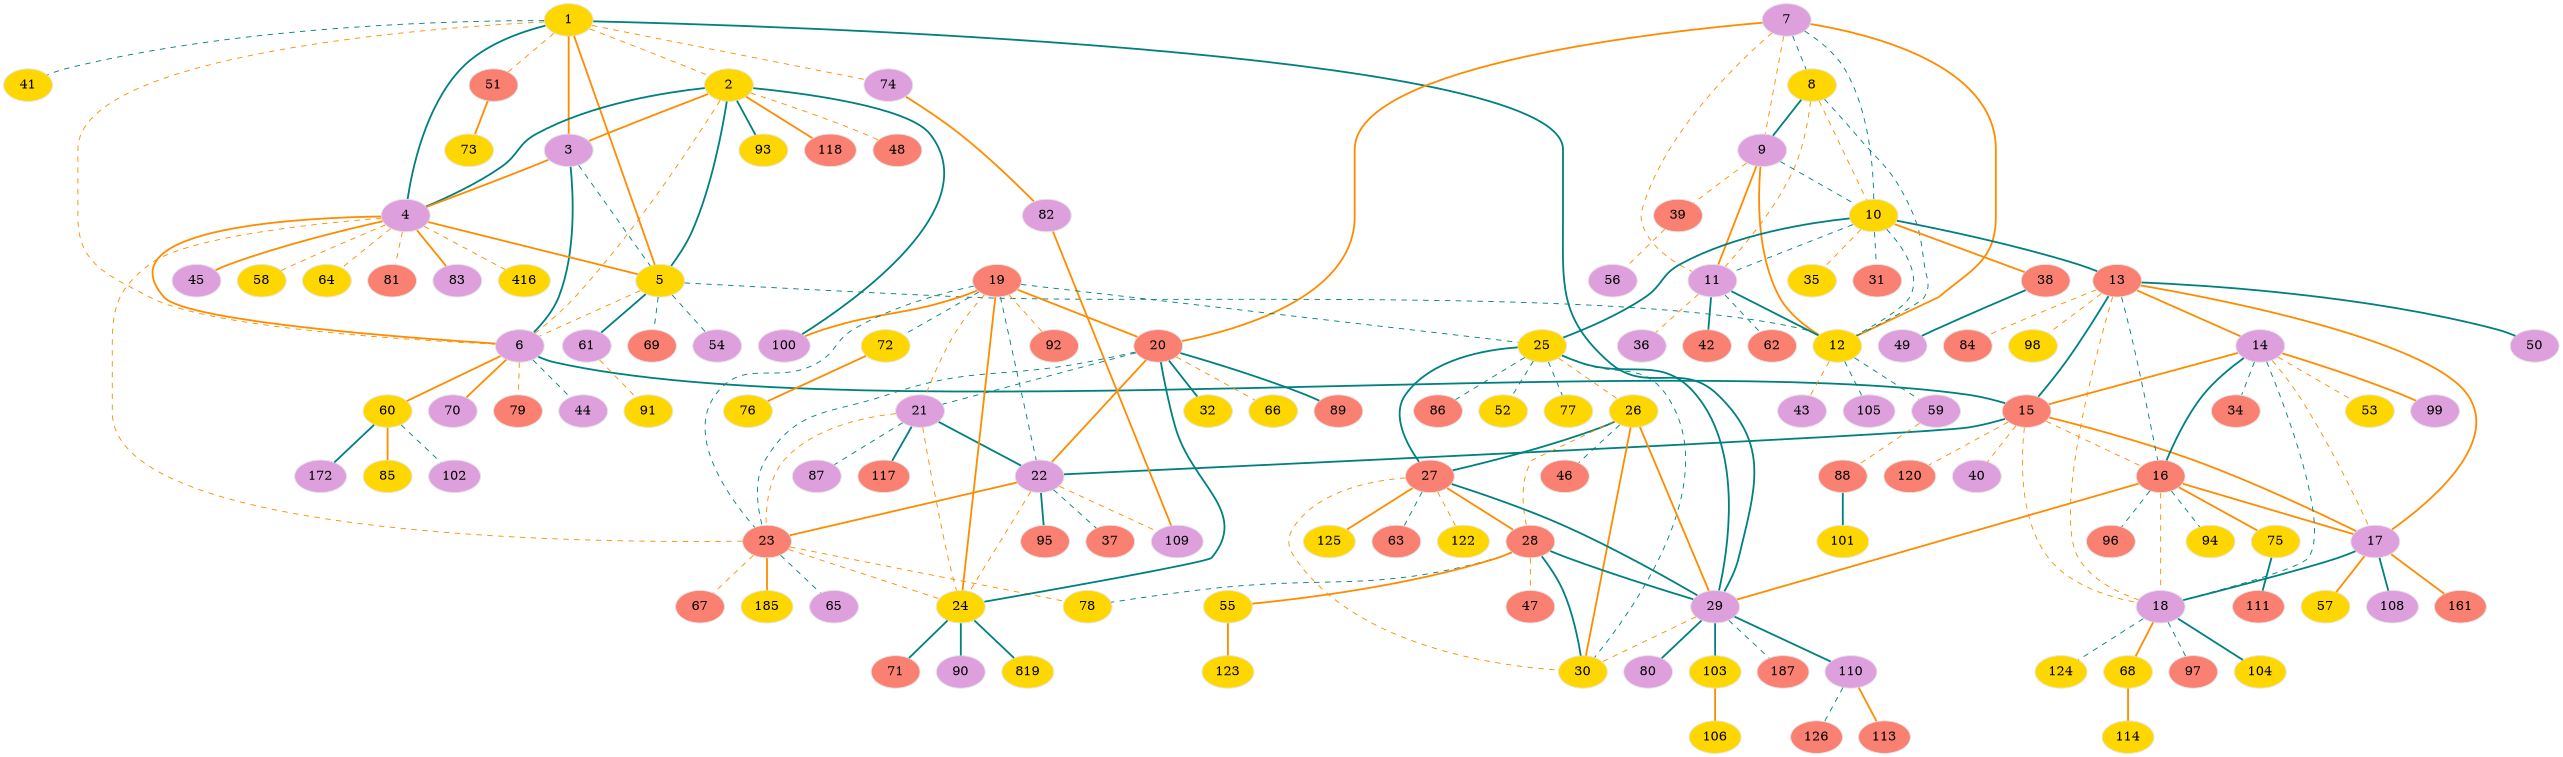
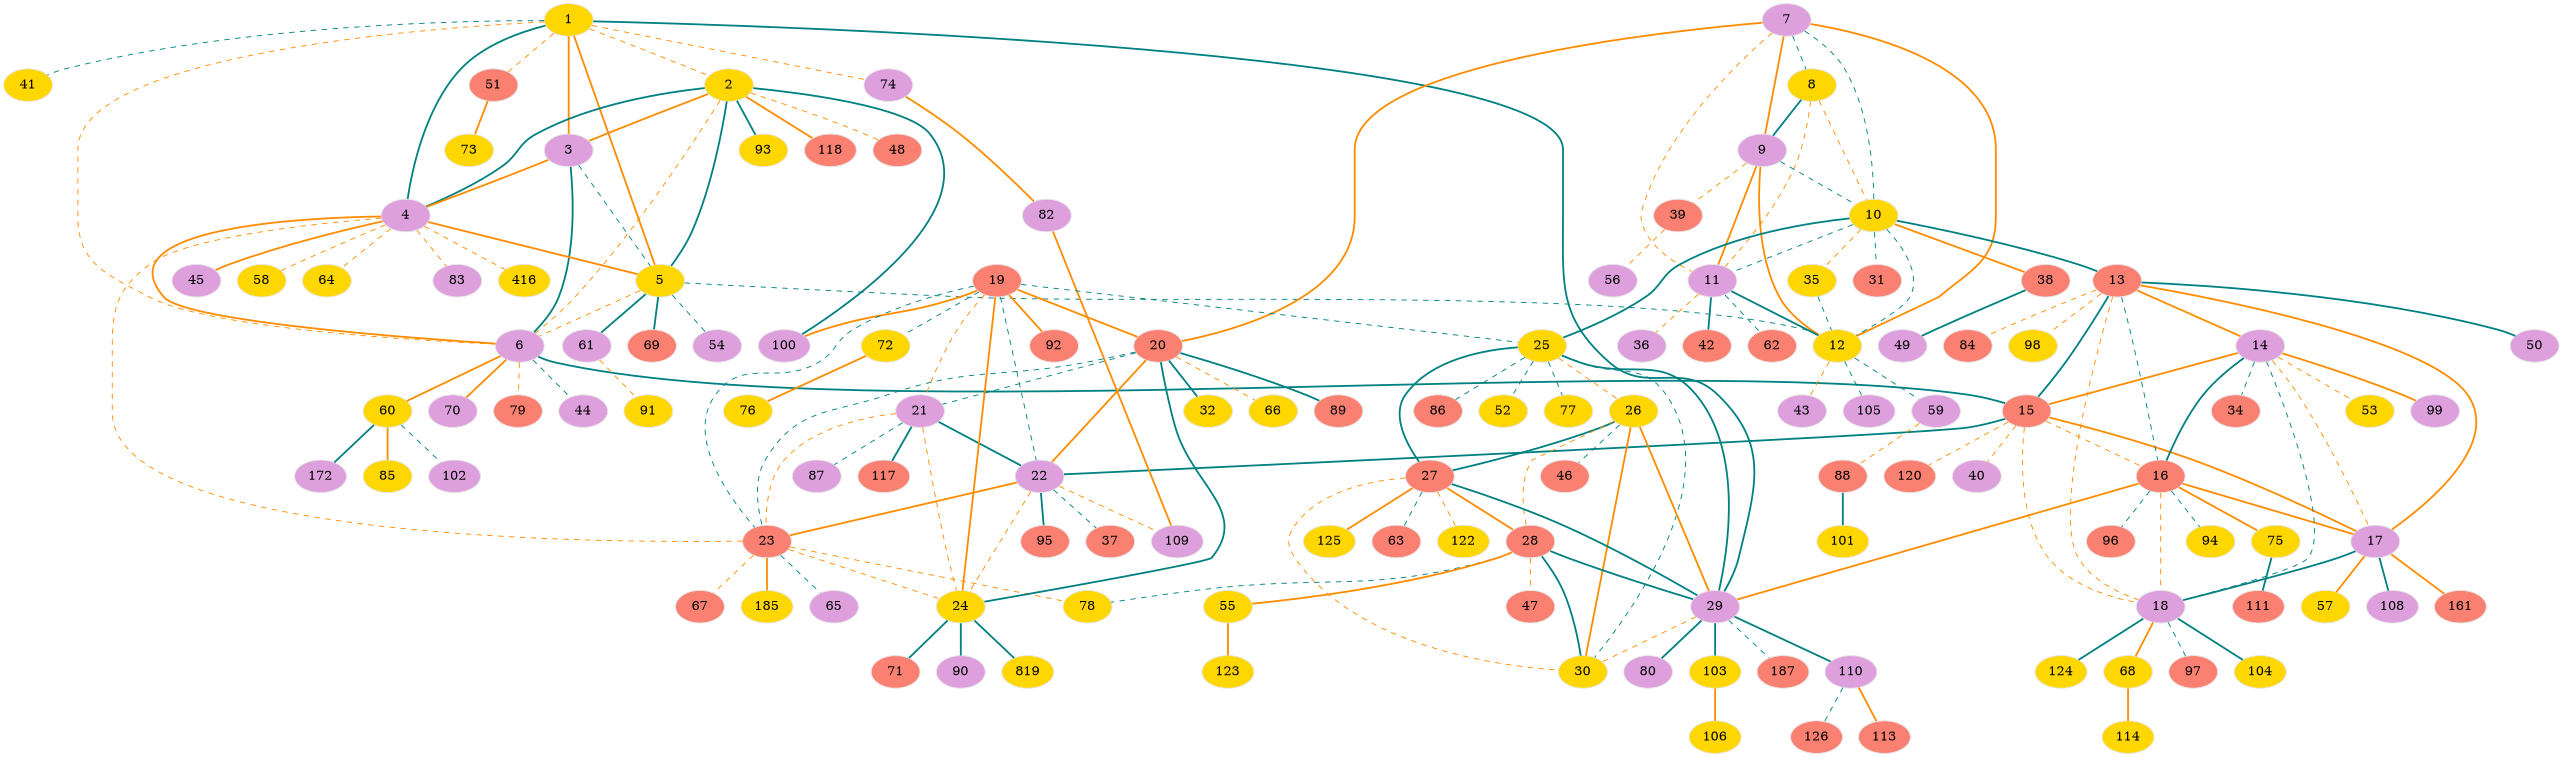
(1774, 85) -> (1774, 85)
(1913, 215) -> (1825, 313)
(432, 248) -> (432, 248)
(392, 281) -> none
(656, 313) -> (656, 313)
(1026, 313) -> (1026, 313)
(2111, 639) -> (2111, 639)
